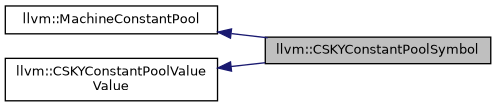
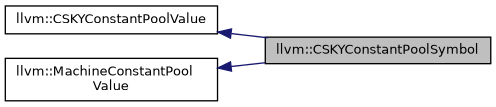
(111, 20) -> (111, 20)
(111, 80) -> (111, 80)
